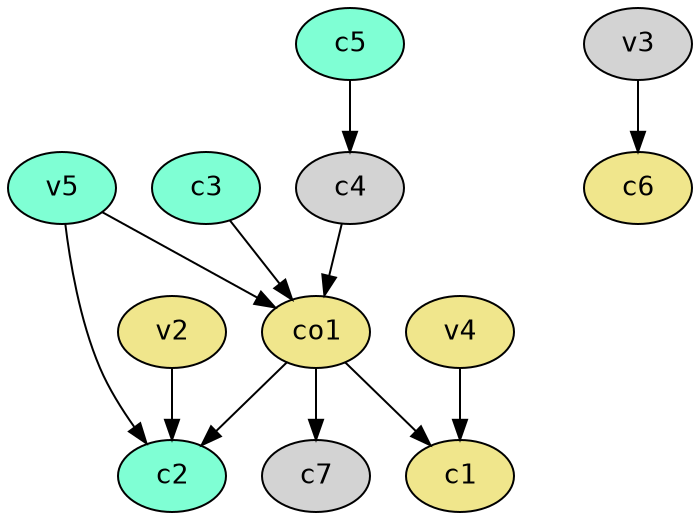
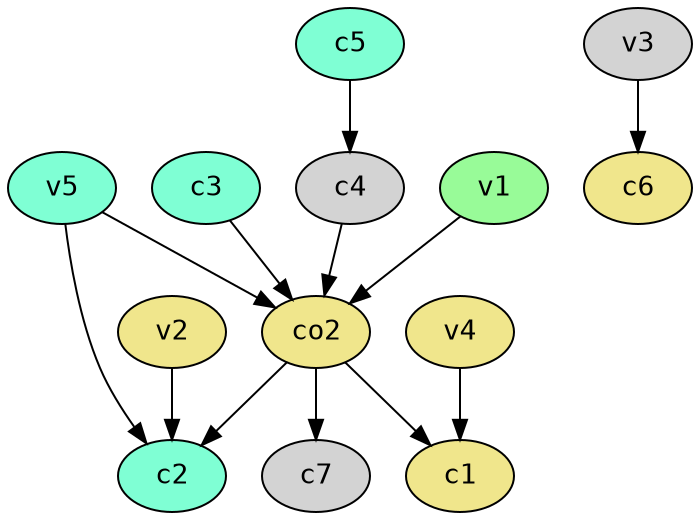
none -> (494, 188)
(316, 332) -> (316, 332)
